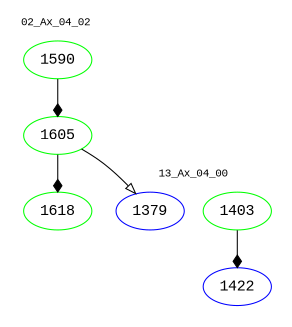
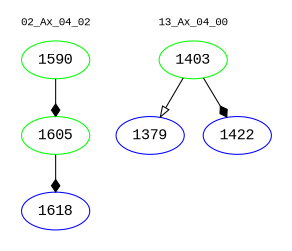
(115, 173) -> (174, 93)
(58, 211) -> (56, 211)
